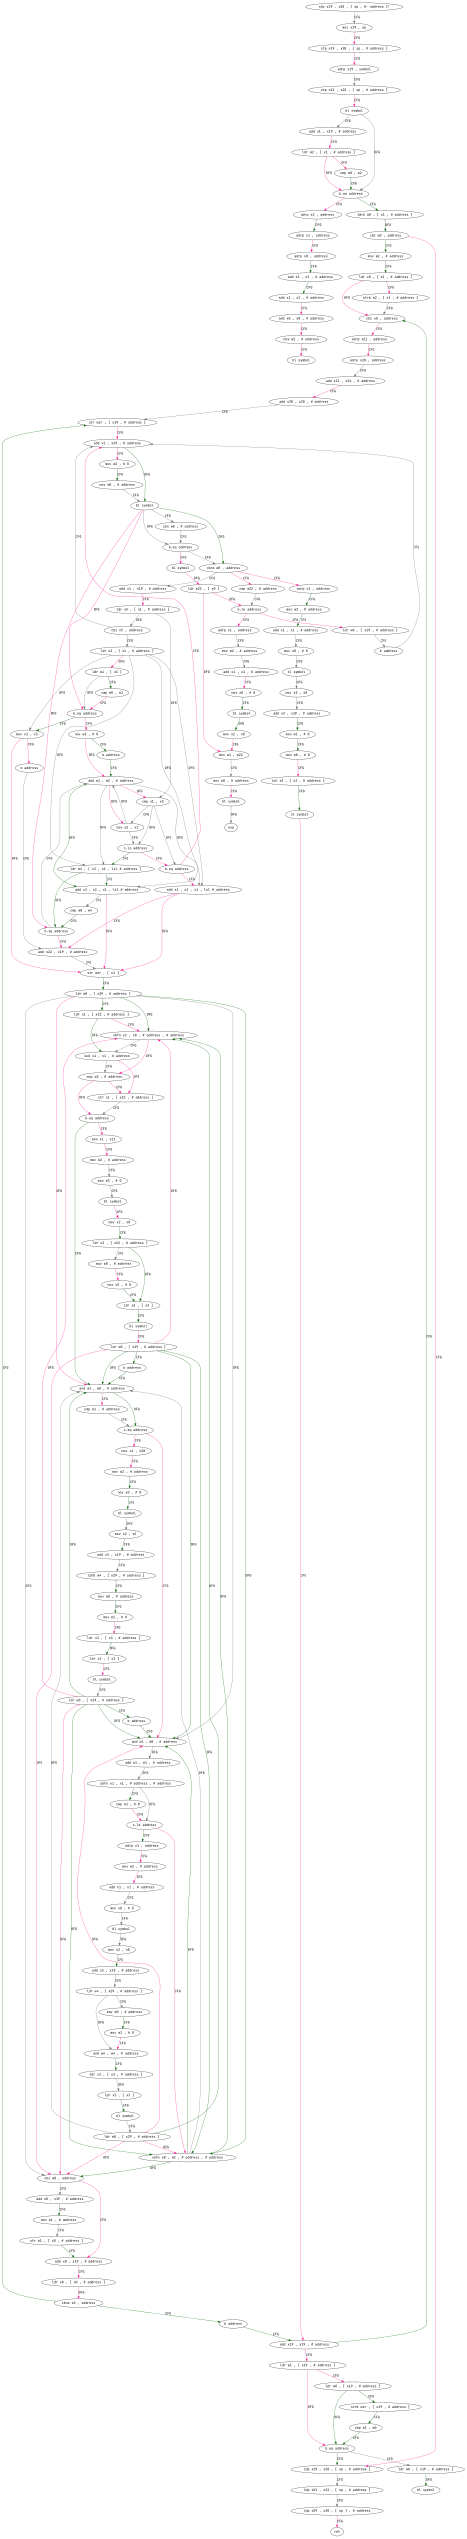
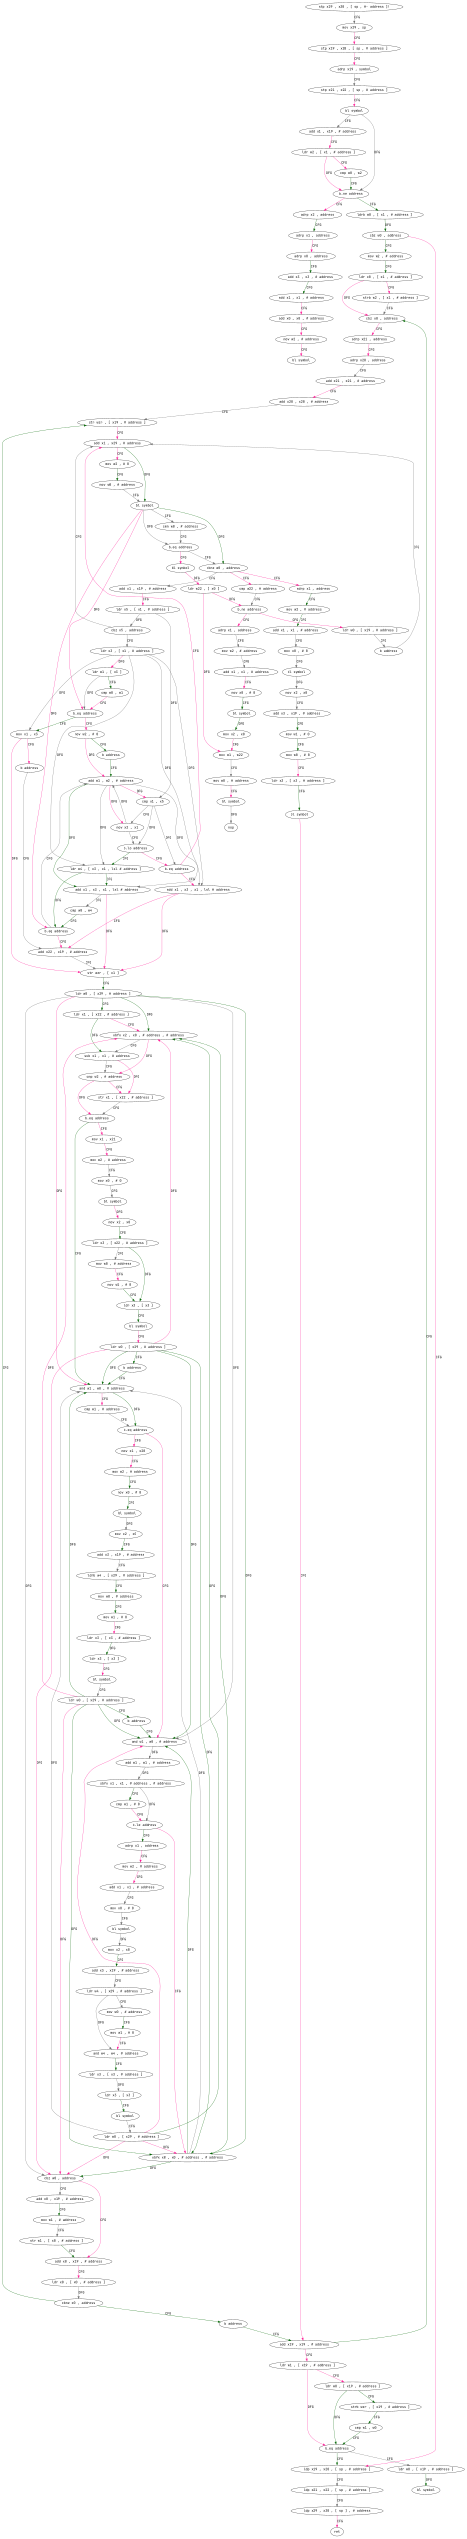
(79, 2292) -> (79, 2292)
